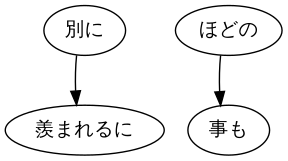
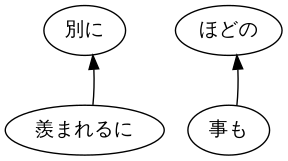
(75, 73) -> (94, 87)
(219, 73) -> (238, 88)
